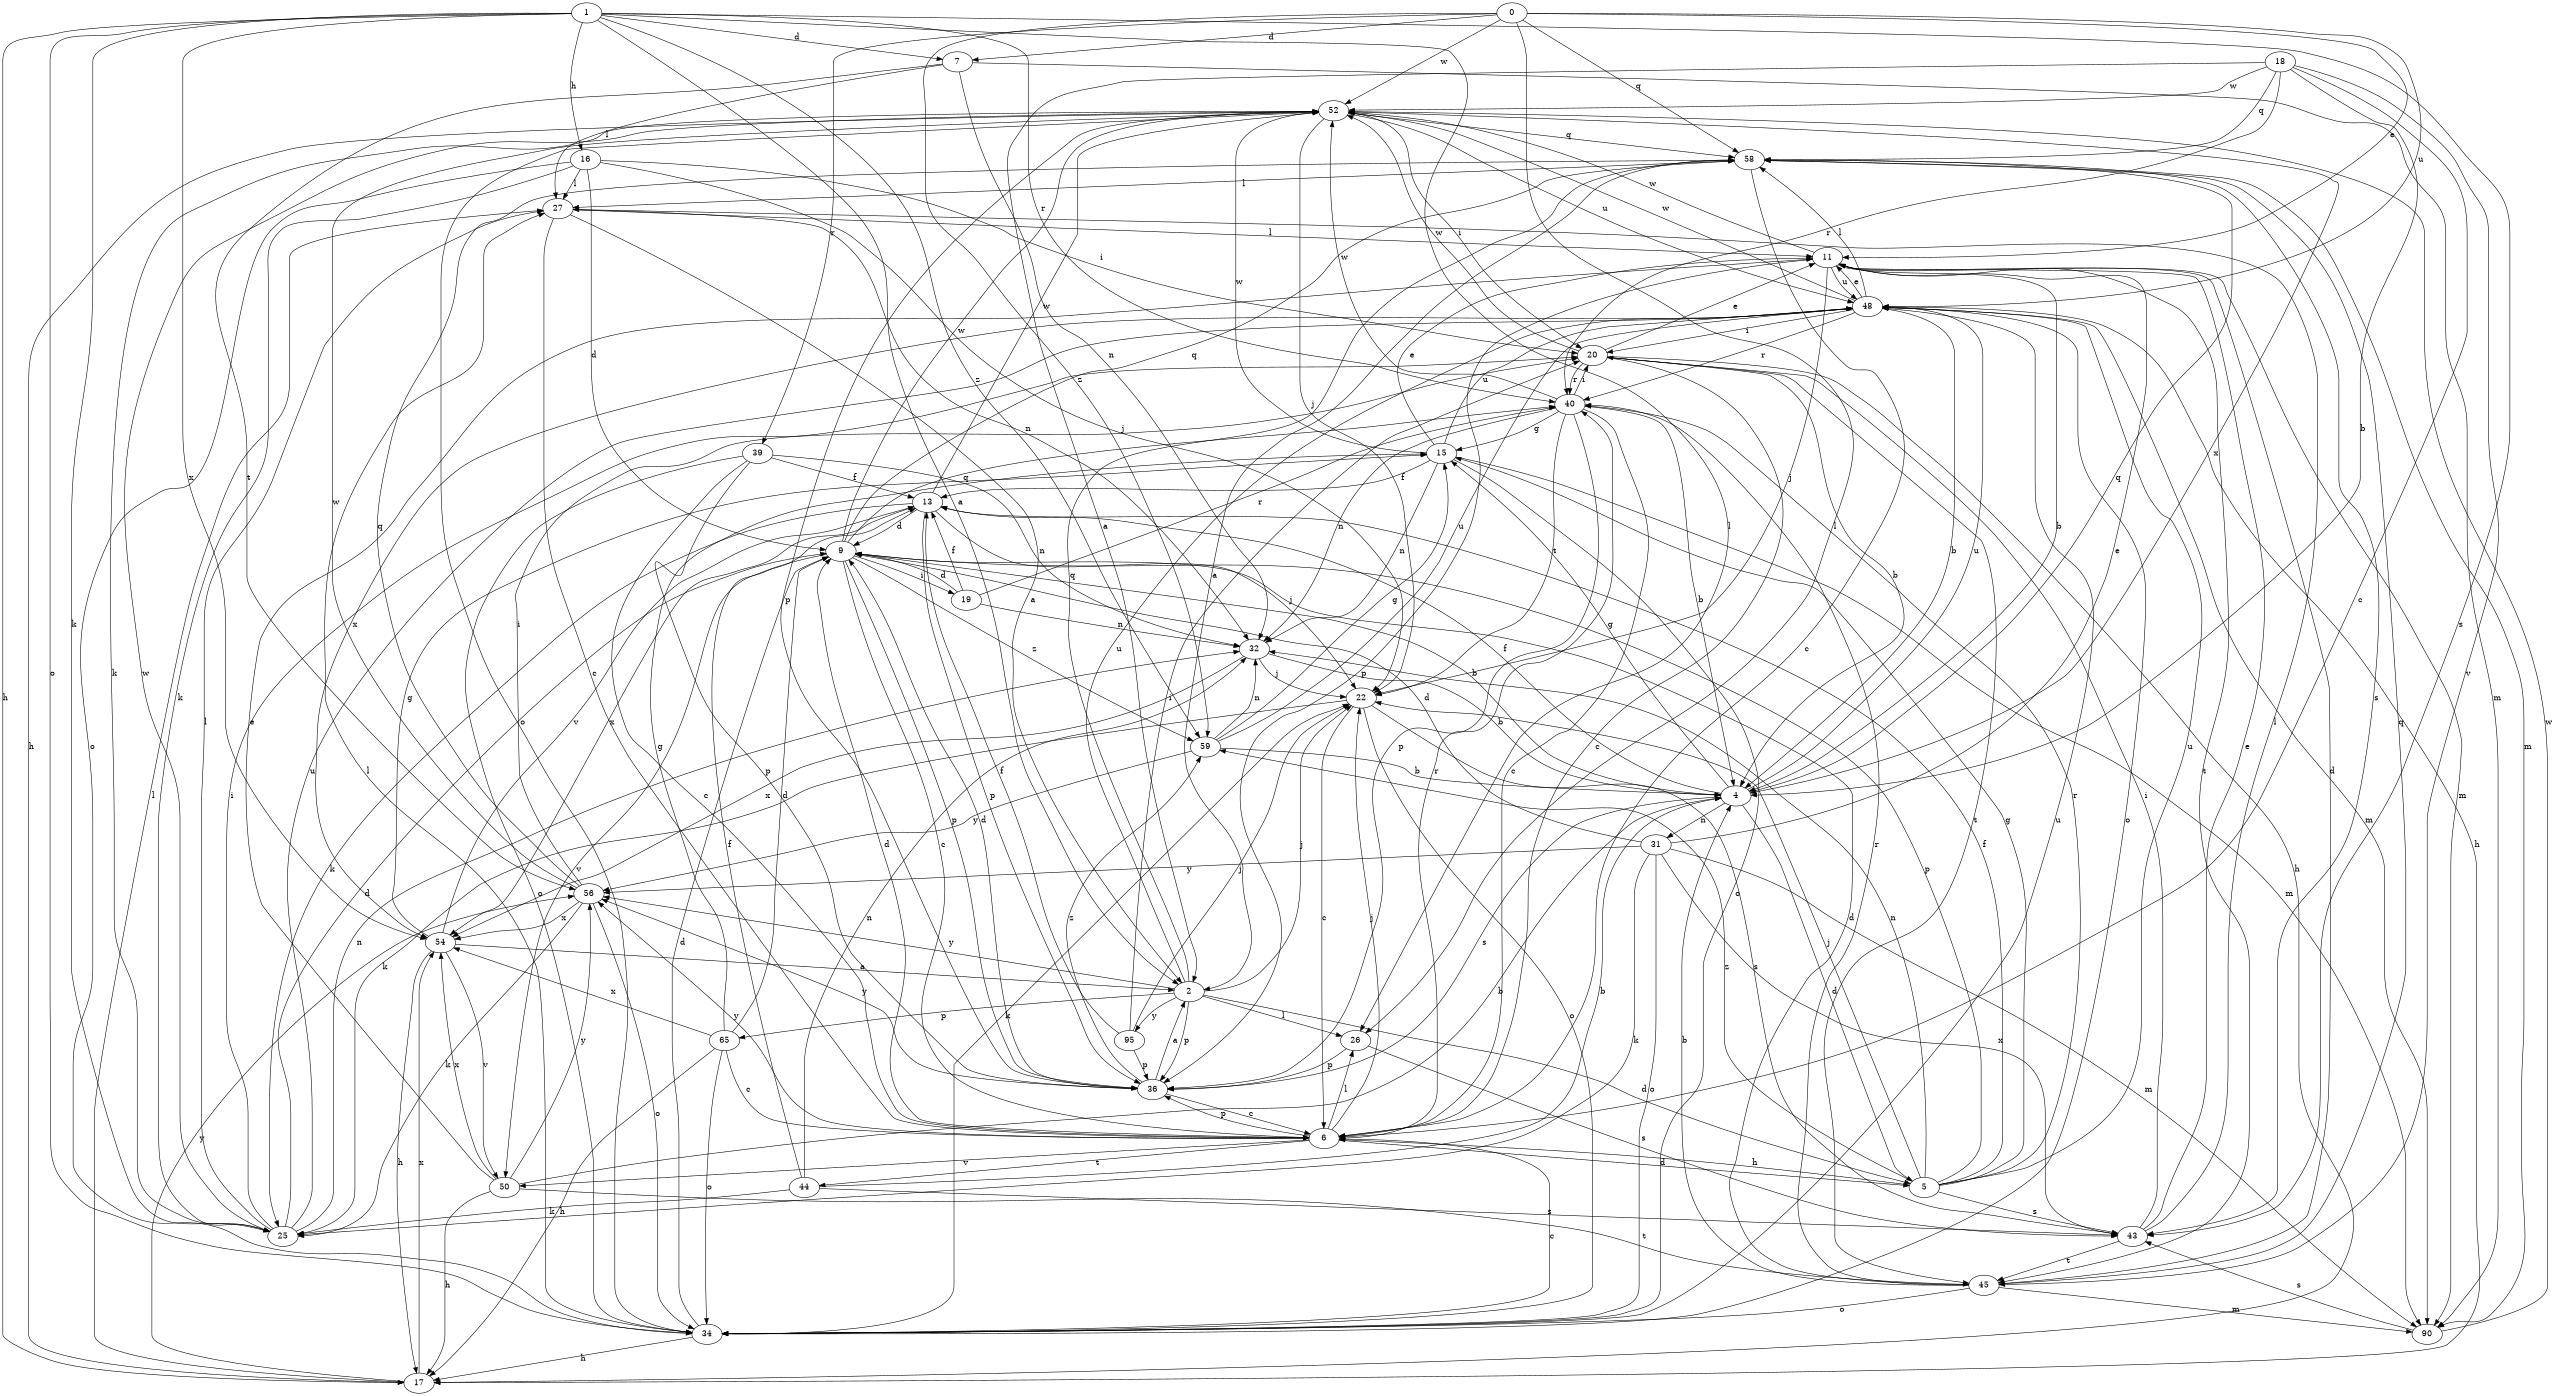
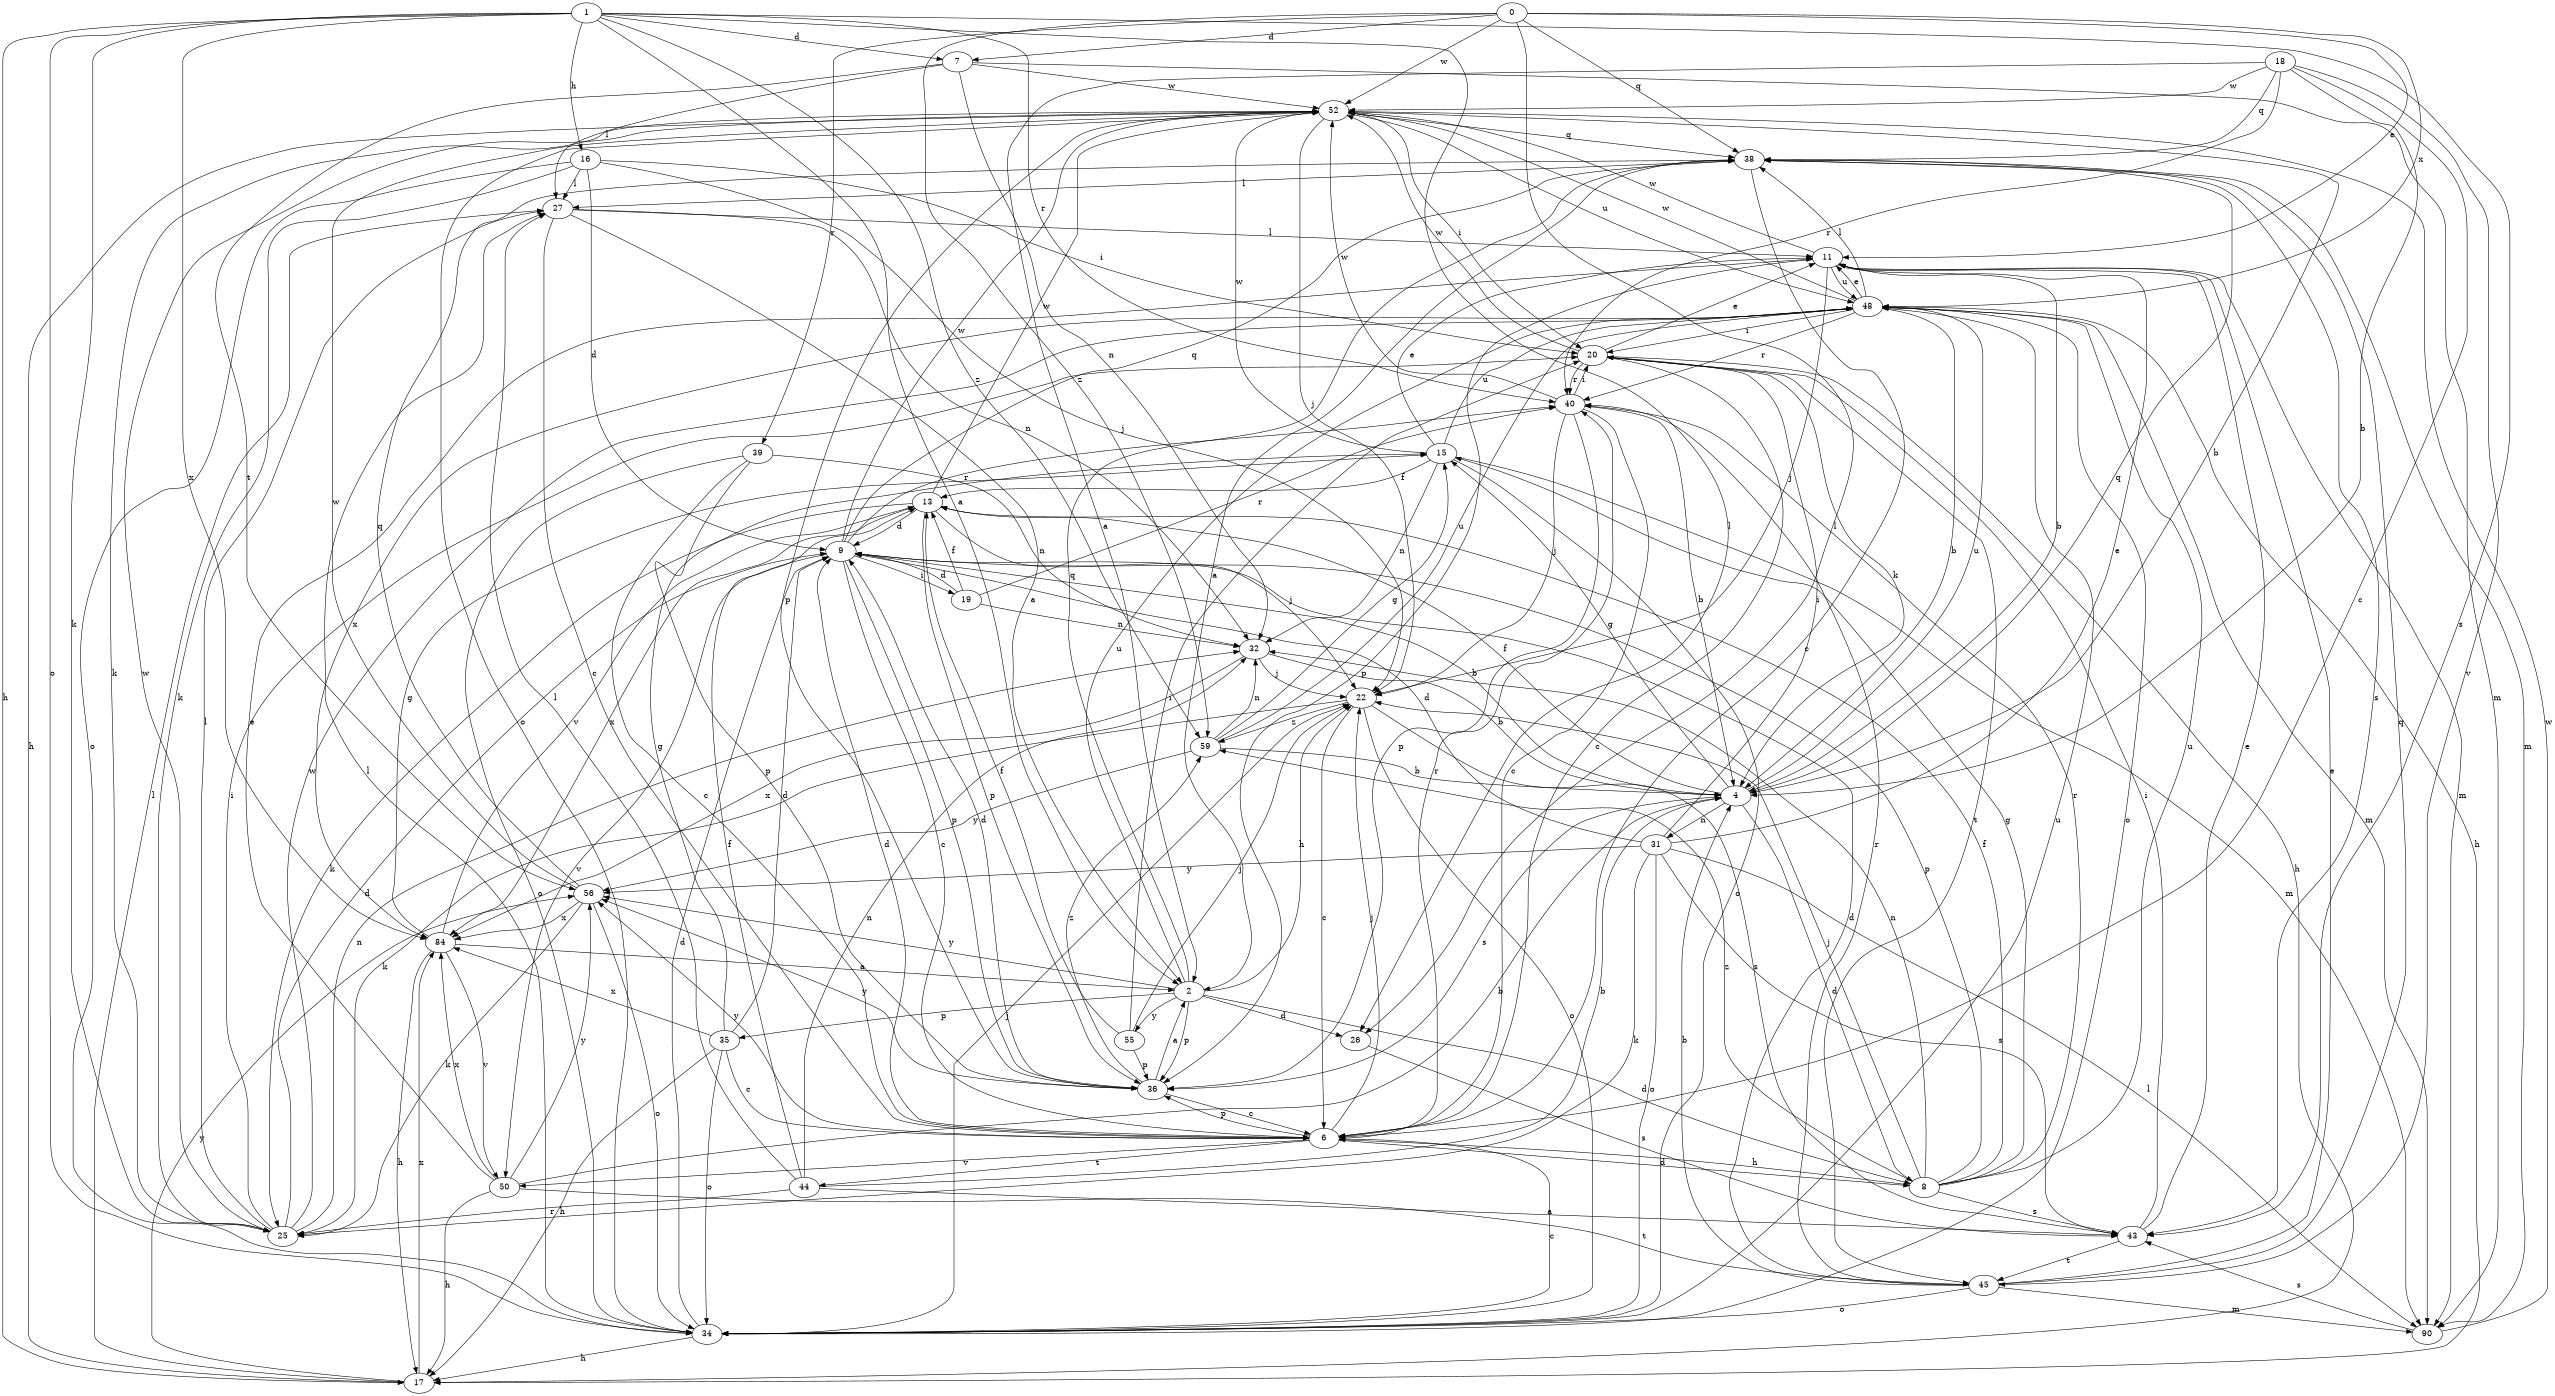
none -> (1143, 86)
(1749, 160) -> (1749, 160)
(2421, 160) -> (2421, 160)
(1931, 247) -> (559, 715)
(861, 434) -> (1814, 555)
(1512, 435) -> none
(2216, 453) -> (2216, 453)
(1373, 473) -> none
(840, 477) -> none
(966, 478) -> (966, 478)
(1555, 551) -> (1555, 551)
(1896, 576) -> (1896, 576)
(1018, 652) -> (1285, 720)
(2219, 705) -> none
(313, 771) -> (313, 771)
(2332, 771) -> (2332, 771)
(1302, 845) -> (1302, 845)
(440, 943) -> (440, 943)
(1008, 1016) -> (1008, 1016)
(1283, 1016) -> (1283, 1016)
(724, 1041) -> (724, 1041)
(1130, 1041) -> (1130, 1041)
(2001, 1041) -> (2001, 1041)
(1290, 1076) -> none
(2149, 1090) -> (2149, 1090)
(1341, 1093) -> none
(1924, 1187) -> (1924, 1187)
(552, 1212) -> (552, 1212)
(1550, 1212) -> (1550, 1212)
